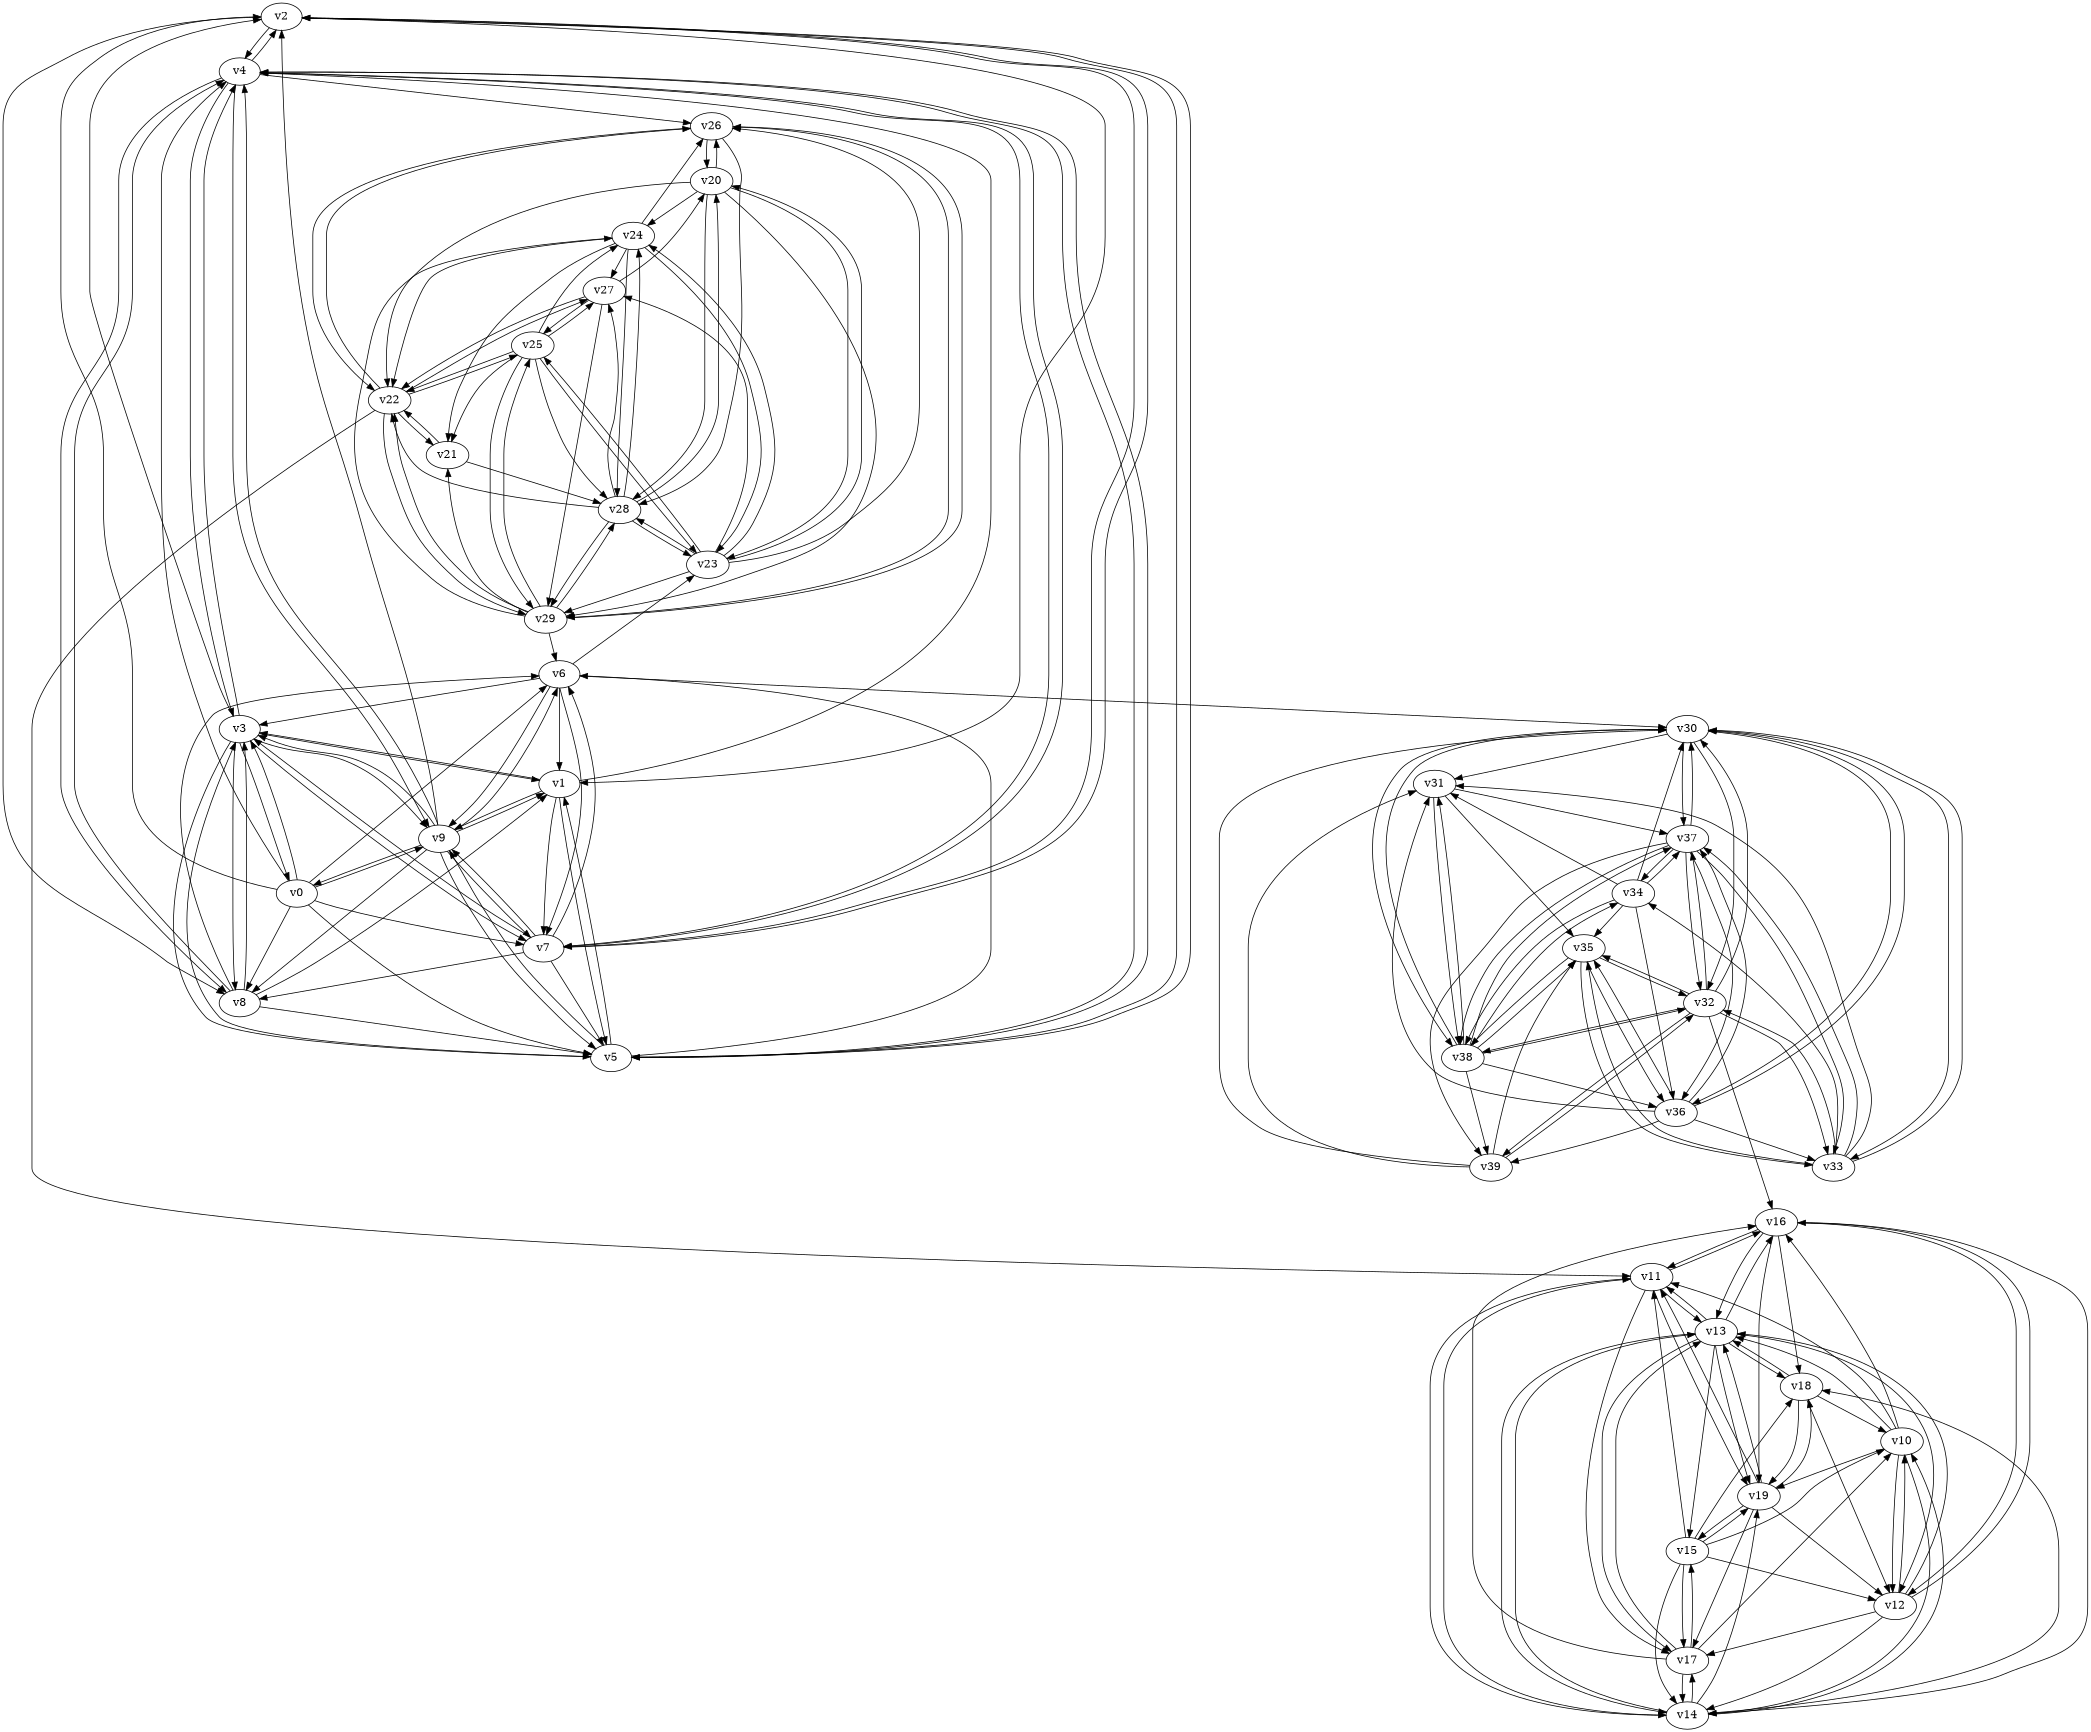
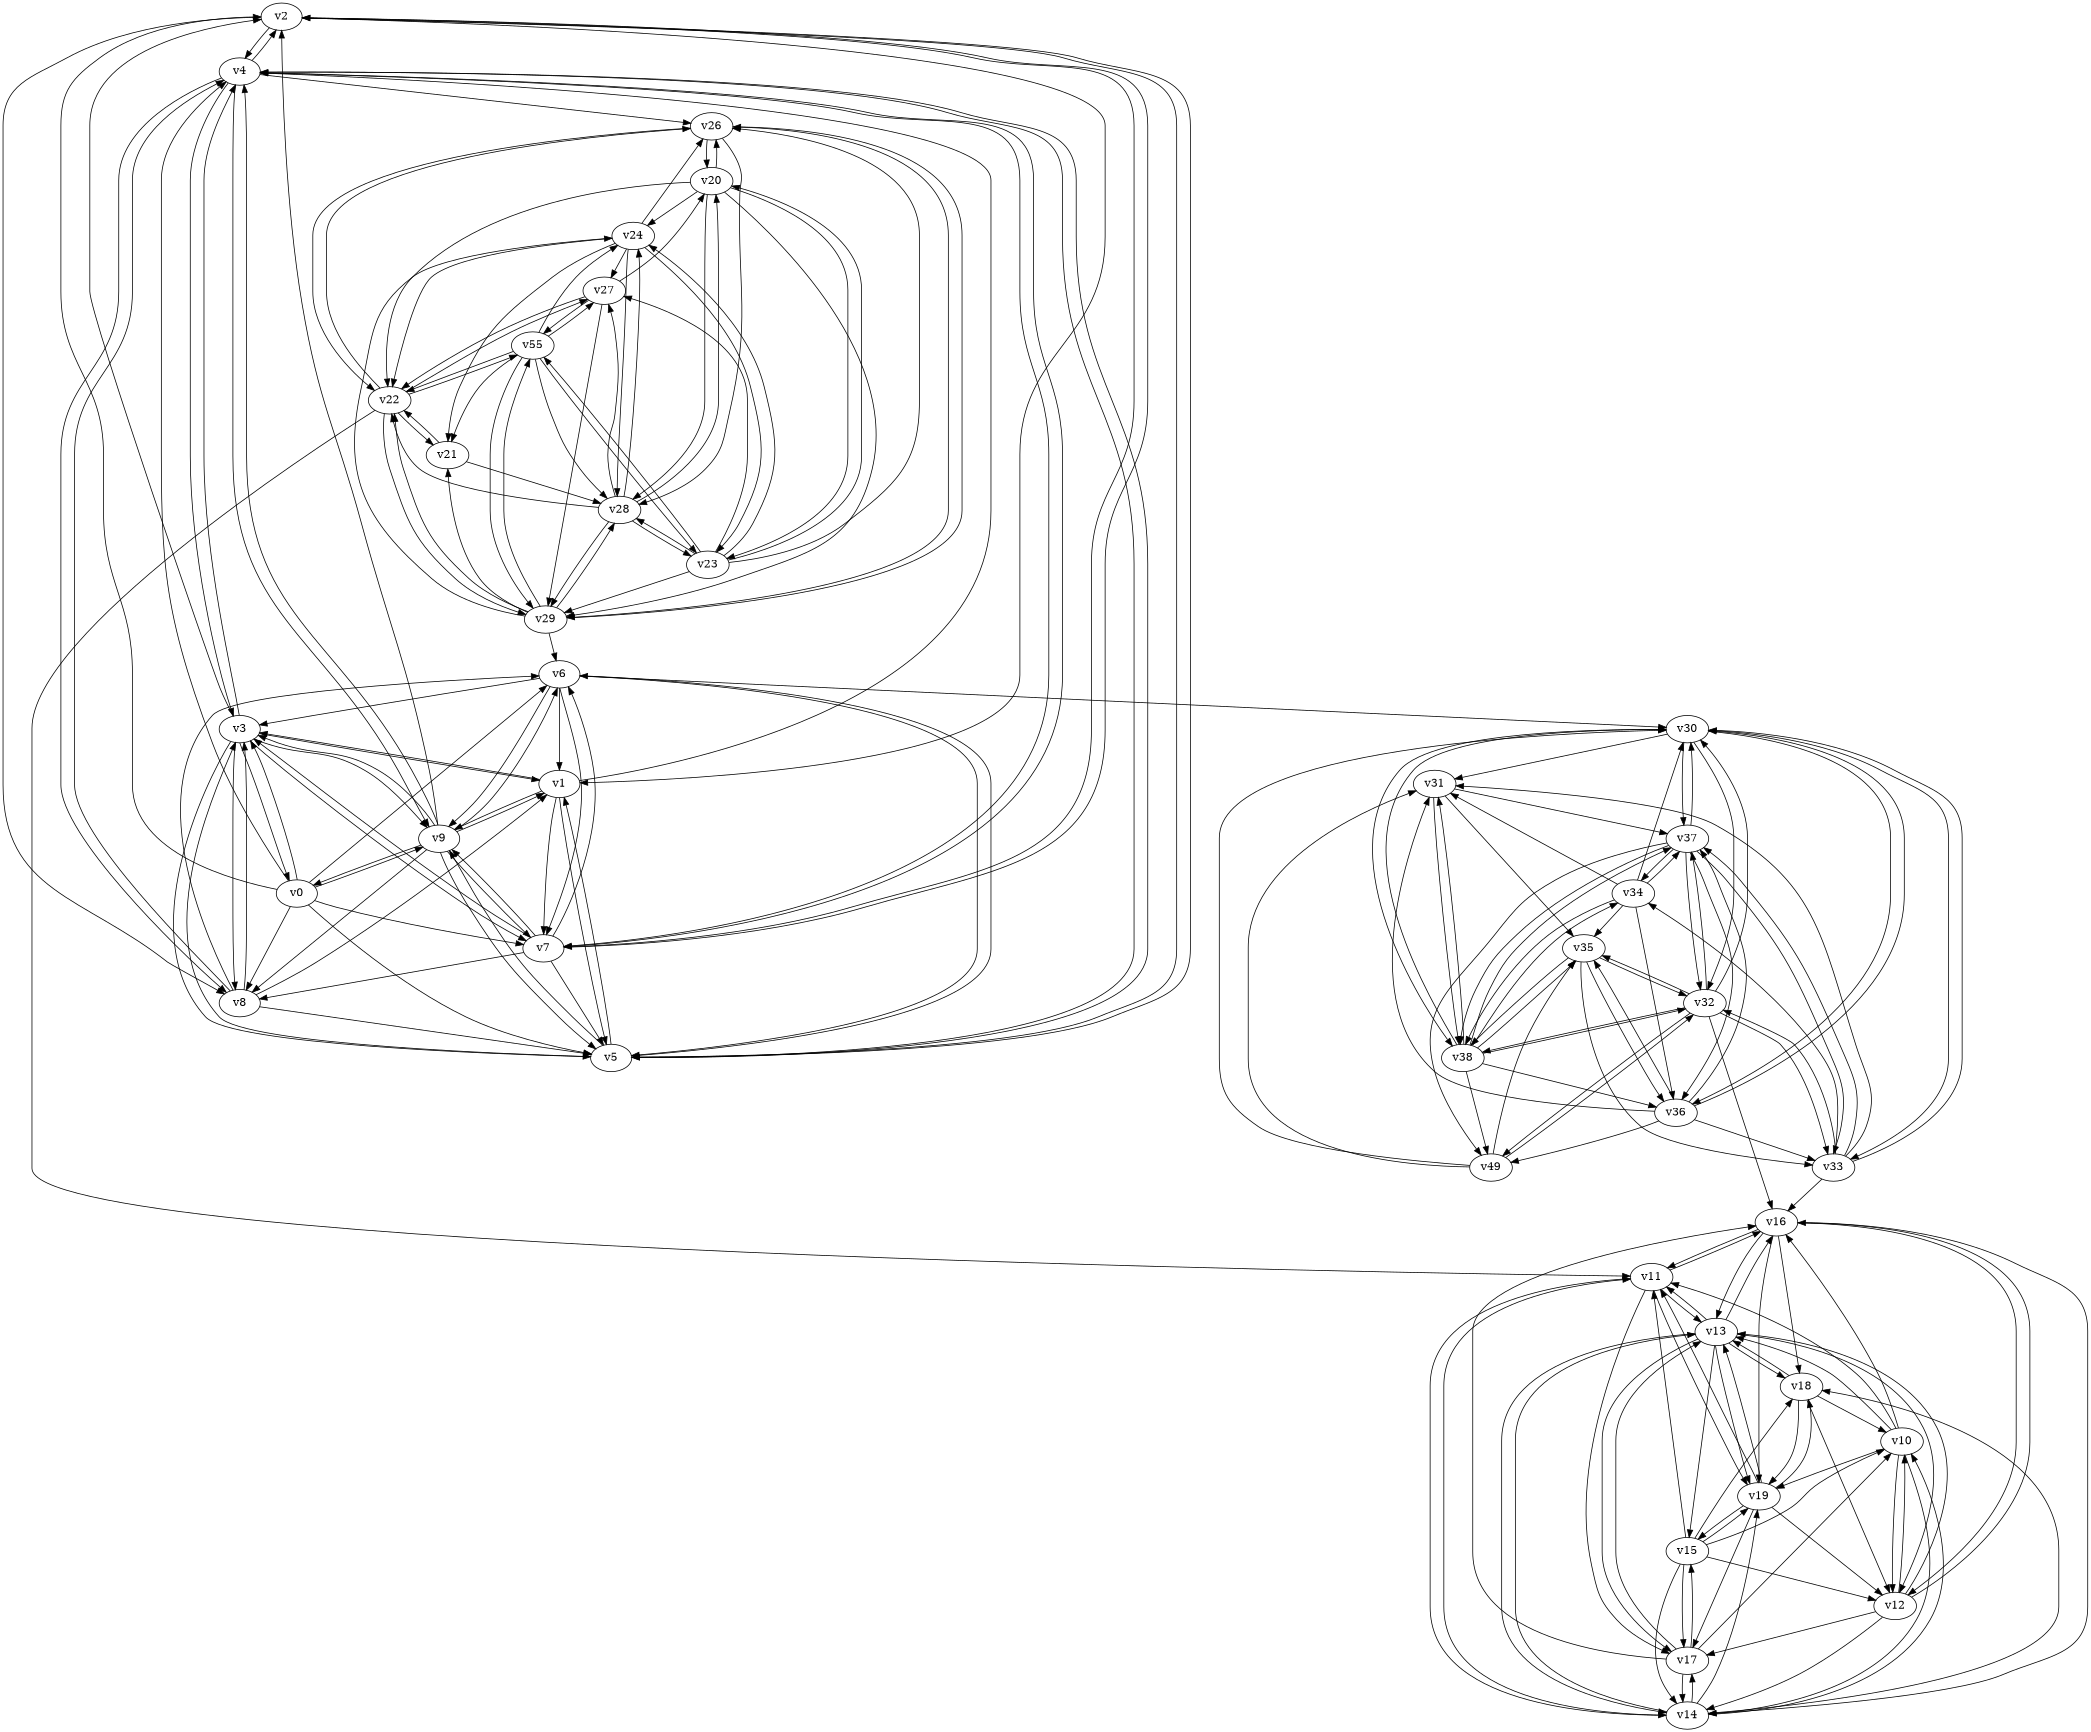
(533, 346) -> (533, 346)
(630, 622) -> (977, 836)
(1658, 1128) -> (1808, 1192)
(1491, 1168) -> (1491, 1168)
